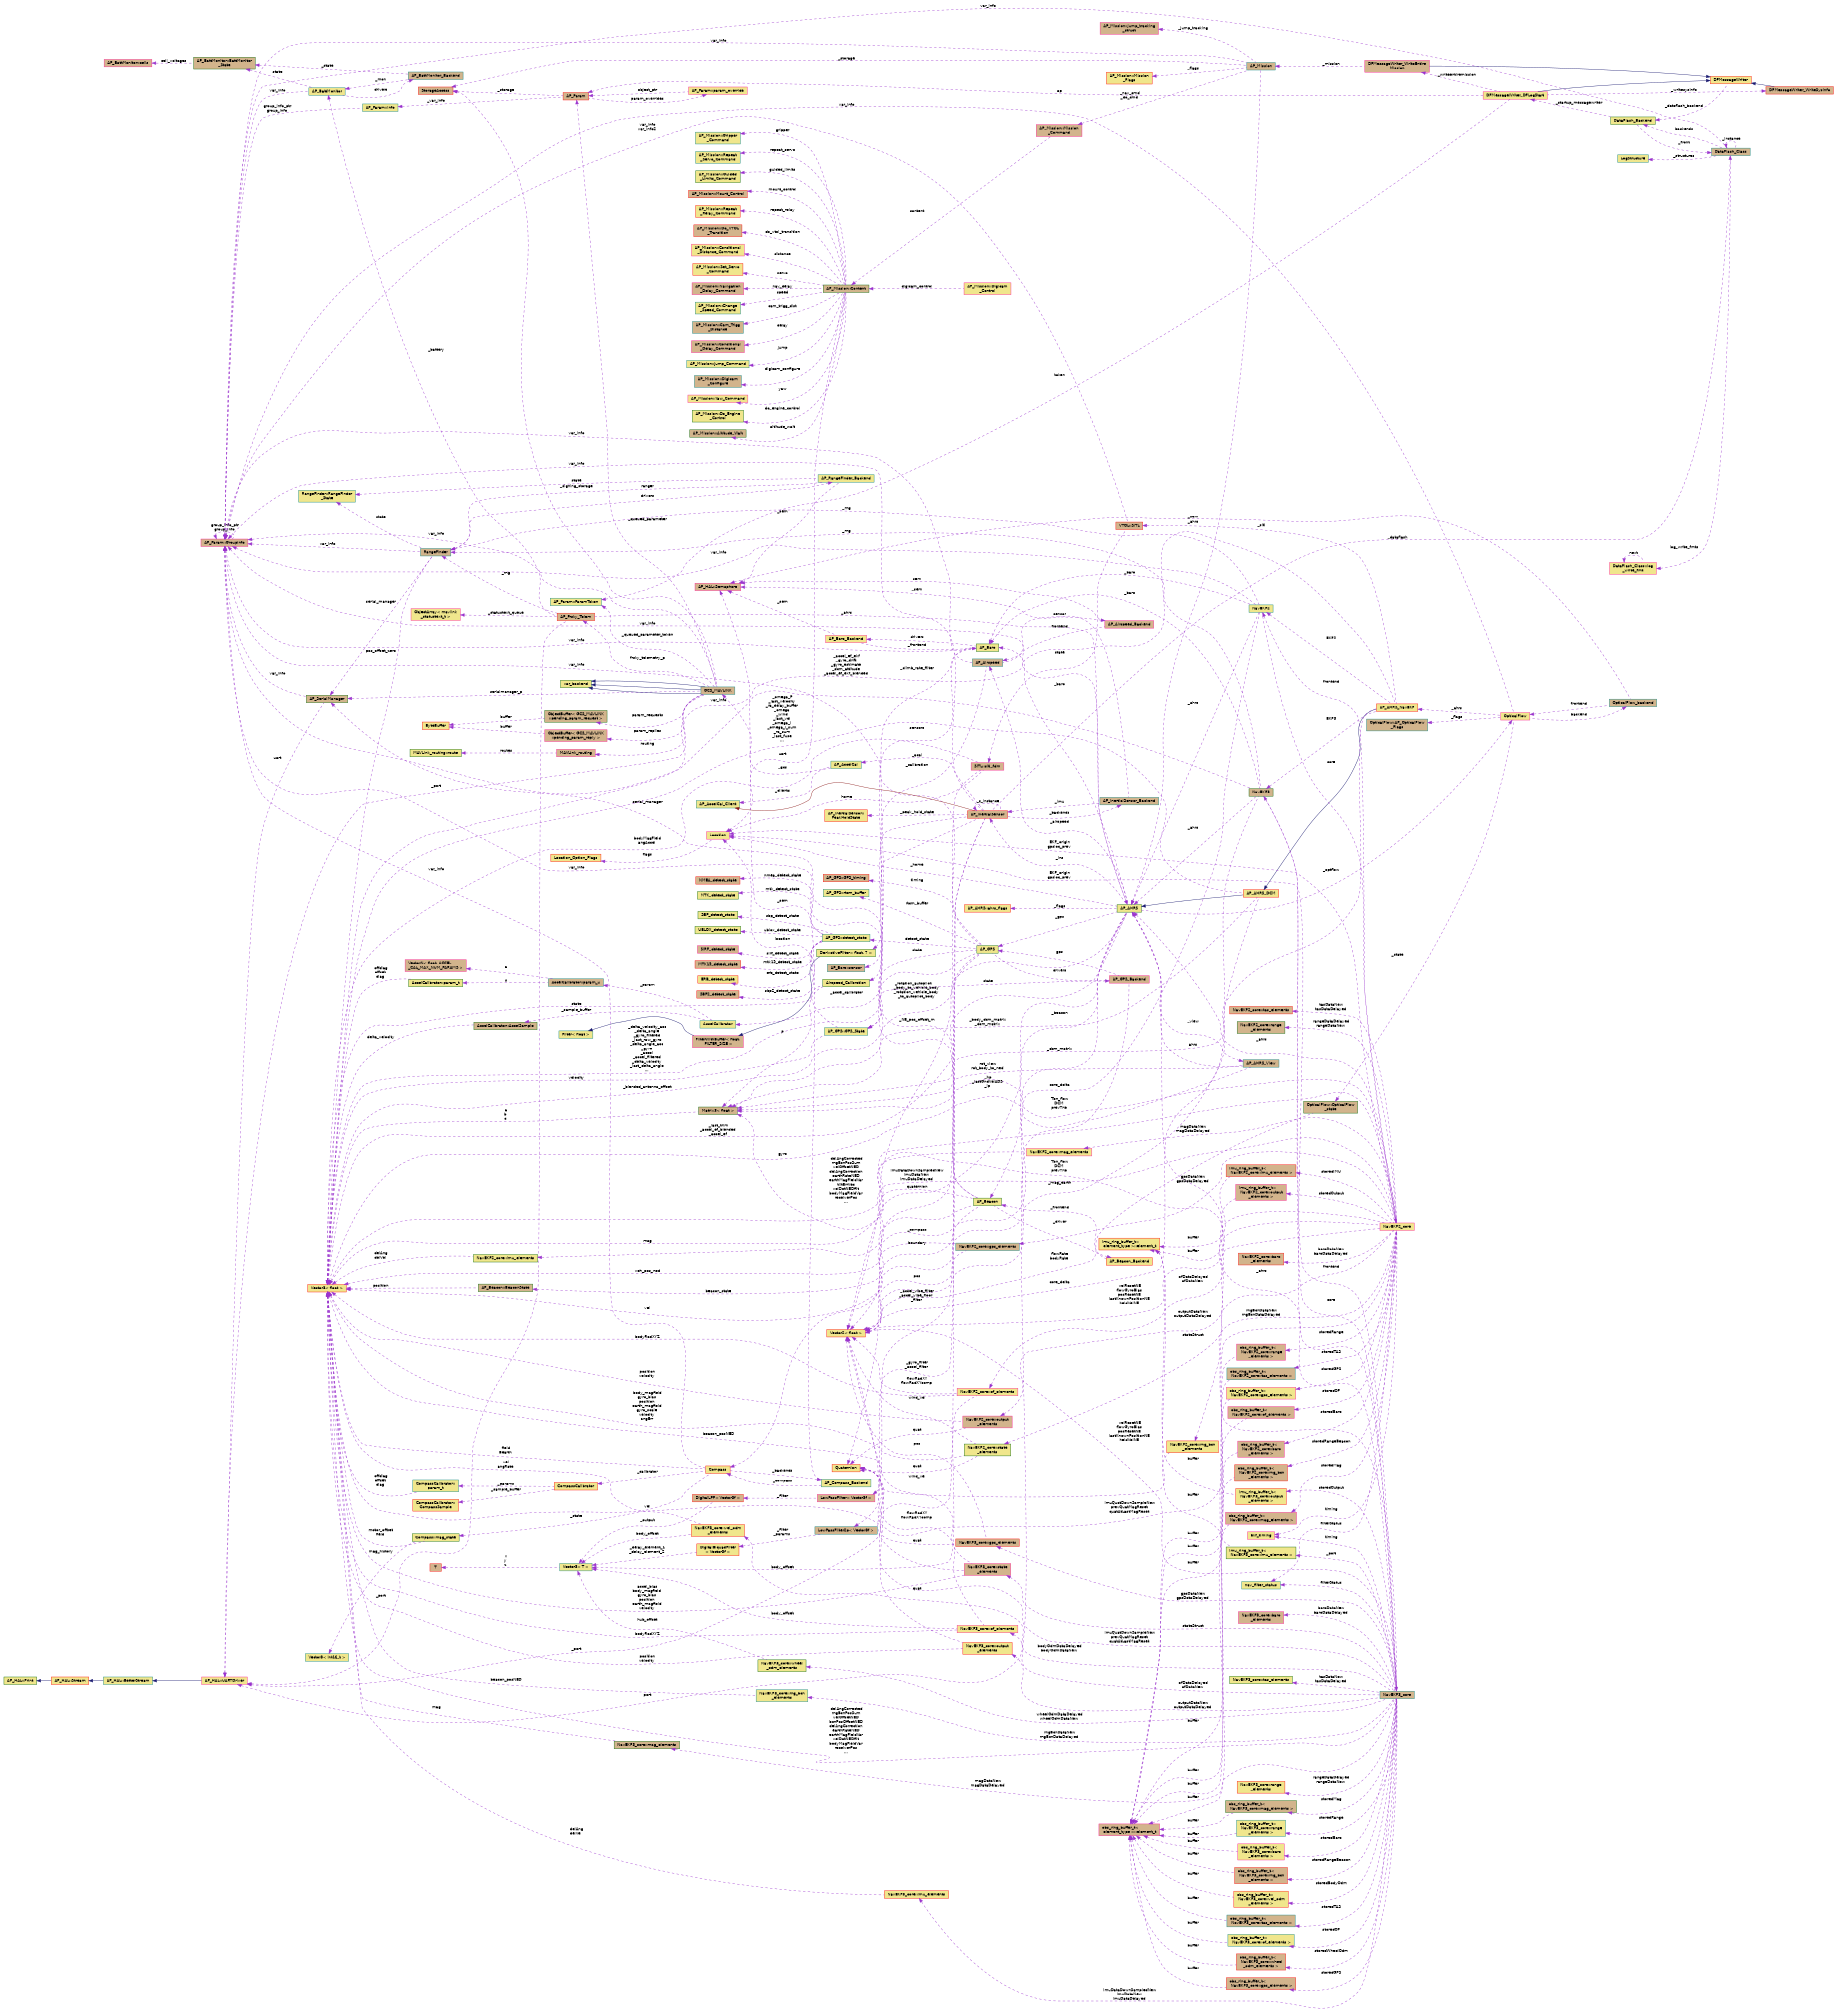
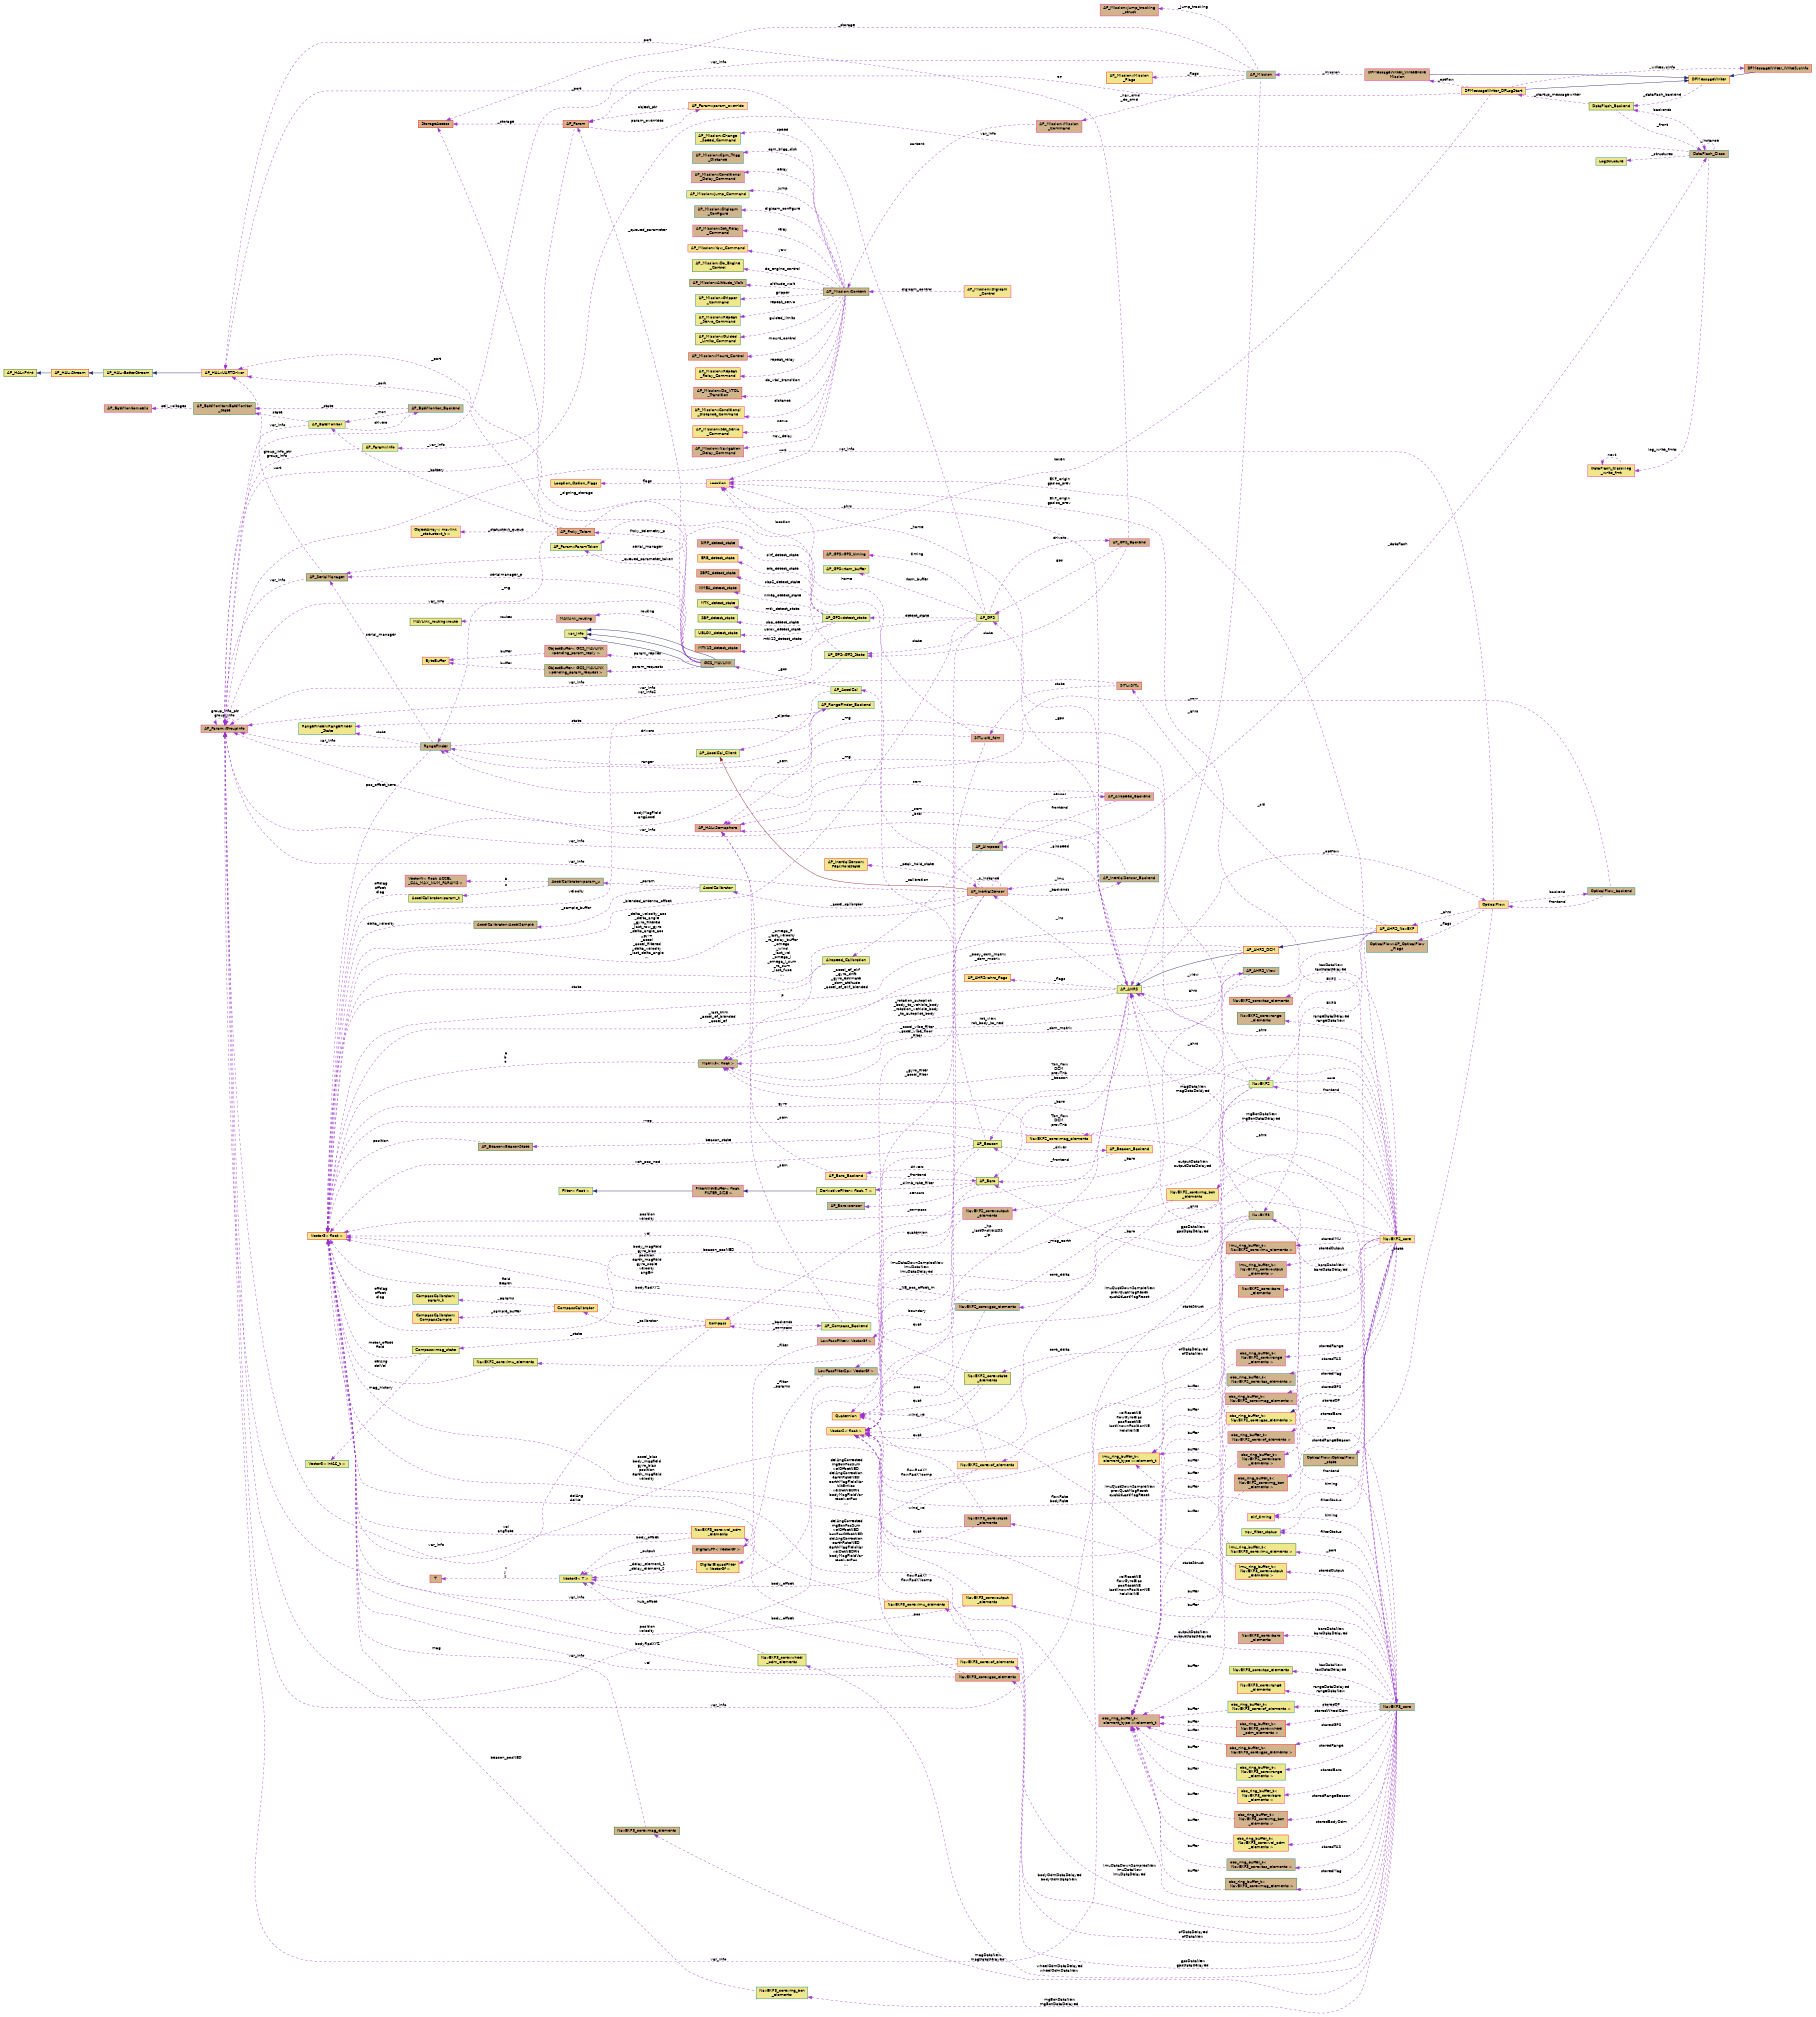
(1456, 75) -> (1445, 80)
none -> (718, 231)
(1129, 526) -> (1129, 686)
(576, 684) -> (576, 634)
(1374, 1338) -> (1358, 1389)
